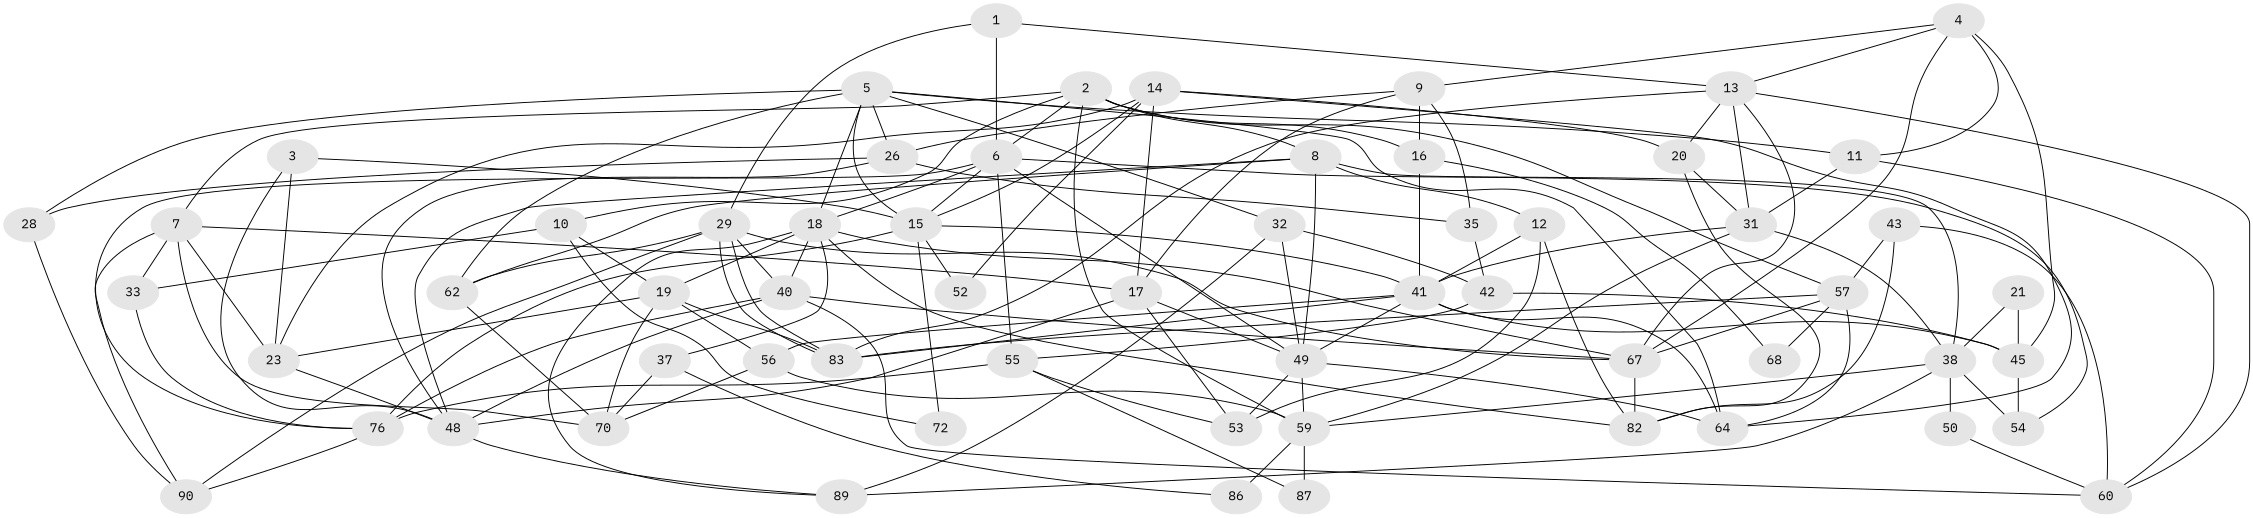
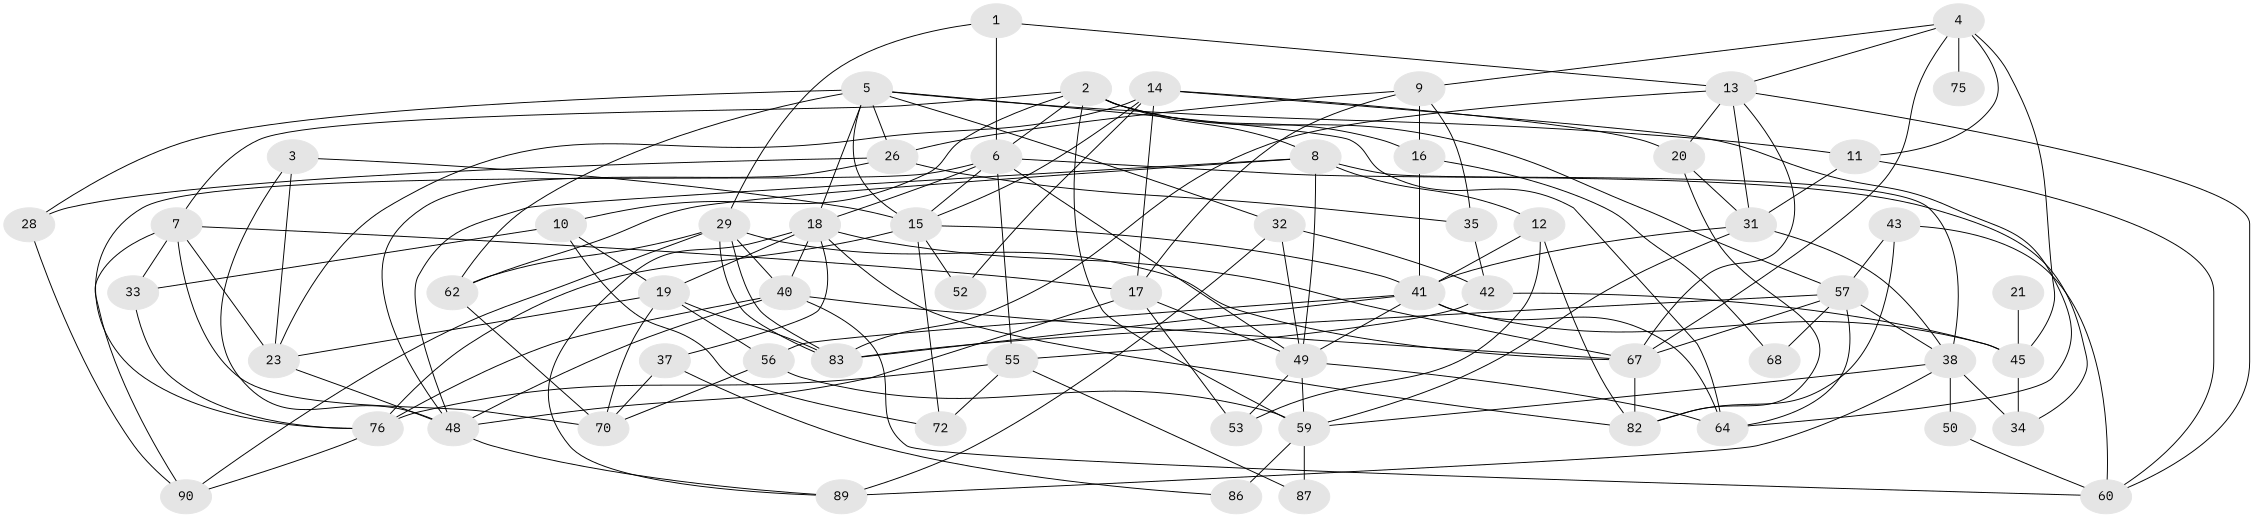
none -> (1959, 89)
(1984, 327) -> (1909, 334)
(1122, 399) -> (980, 392)
(2018, 429) -> (2018, 429)
